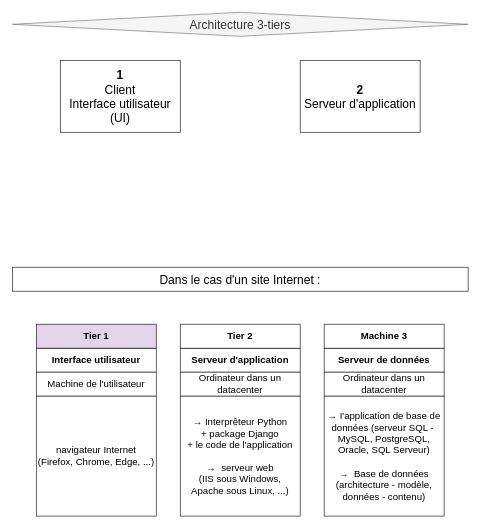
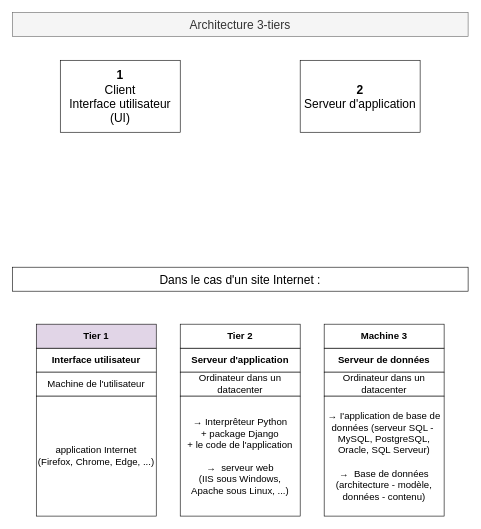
(240, 24) -> (240, 24)
(96, 456) -> (96, 456)
